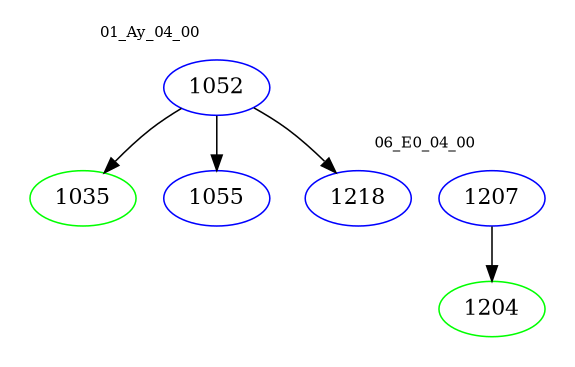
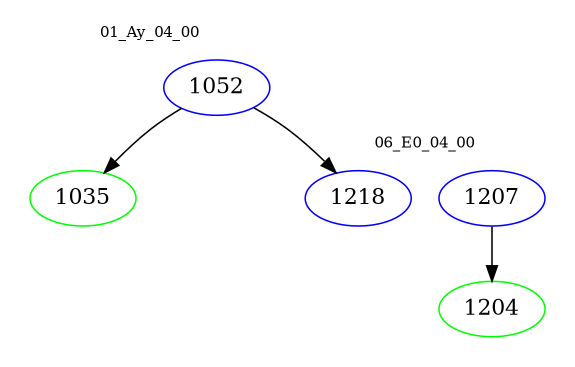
(217, 198) -> none
